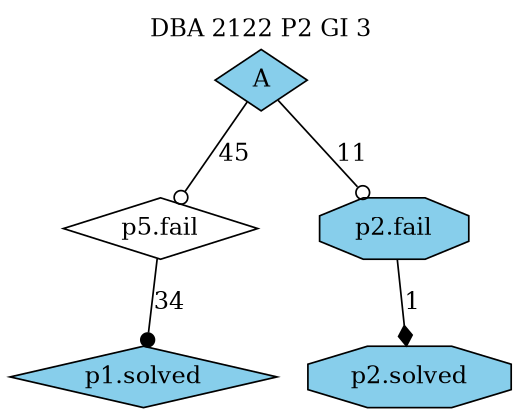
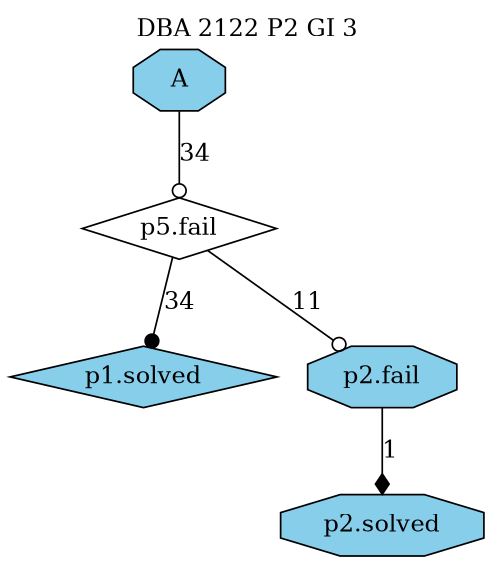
(261, 80) -> (179, 80)
(318, 144) -> (270, 295)
(235, 154) -> (196, 154)
